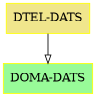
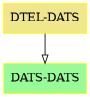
(48, 78) -> (45, 78)
